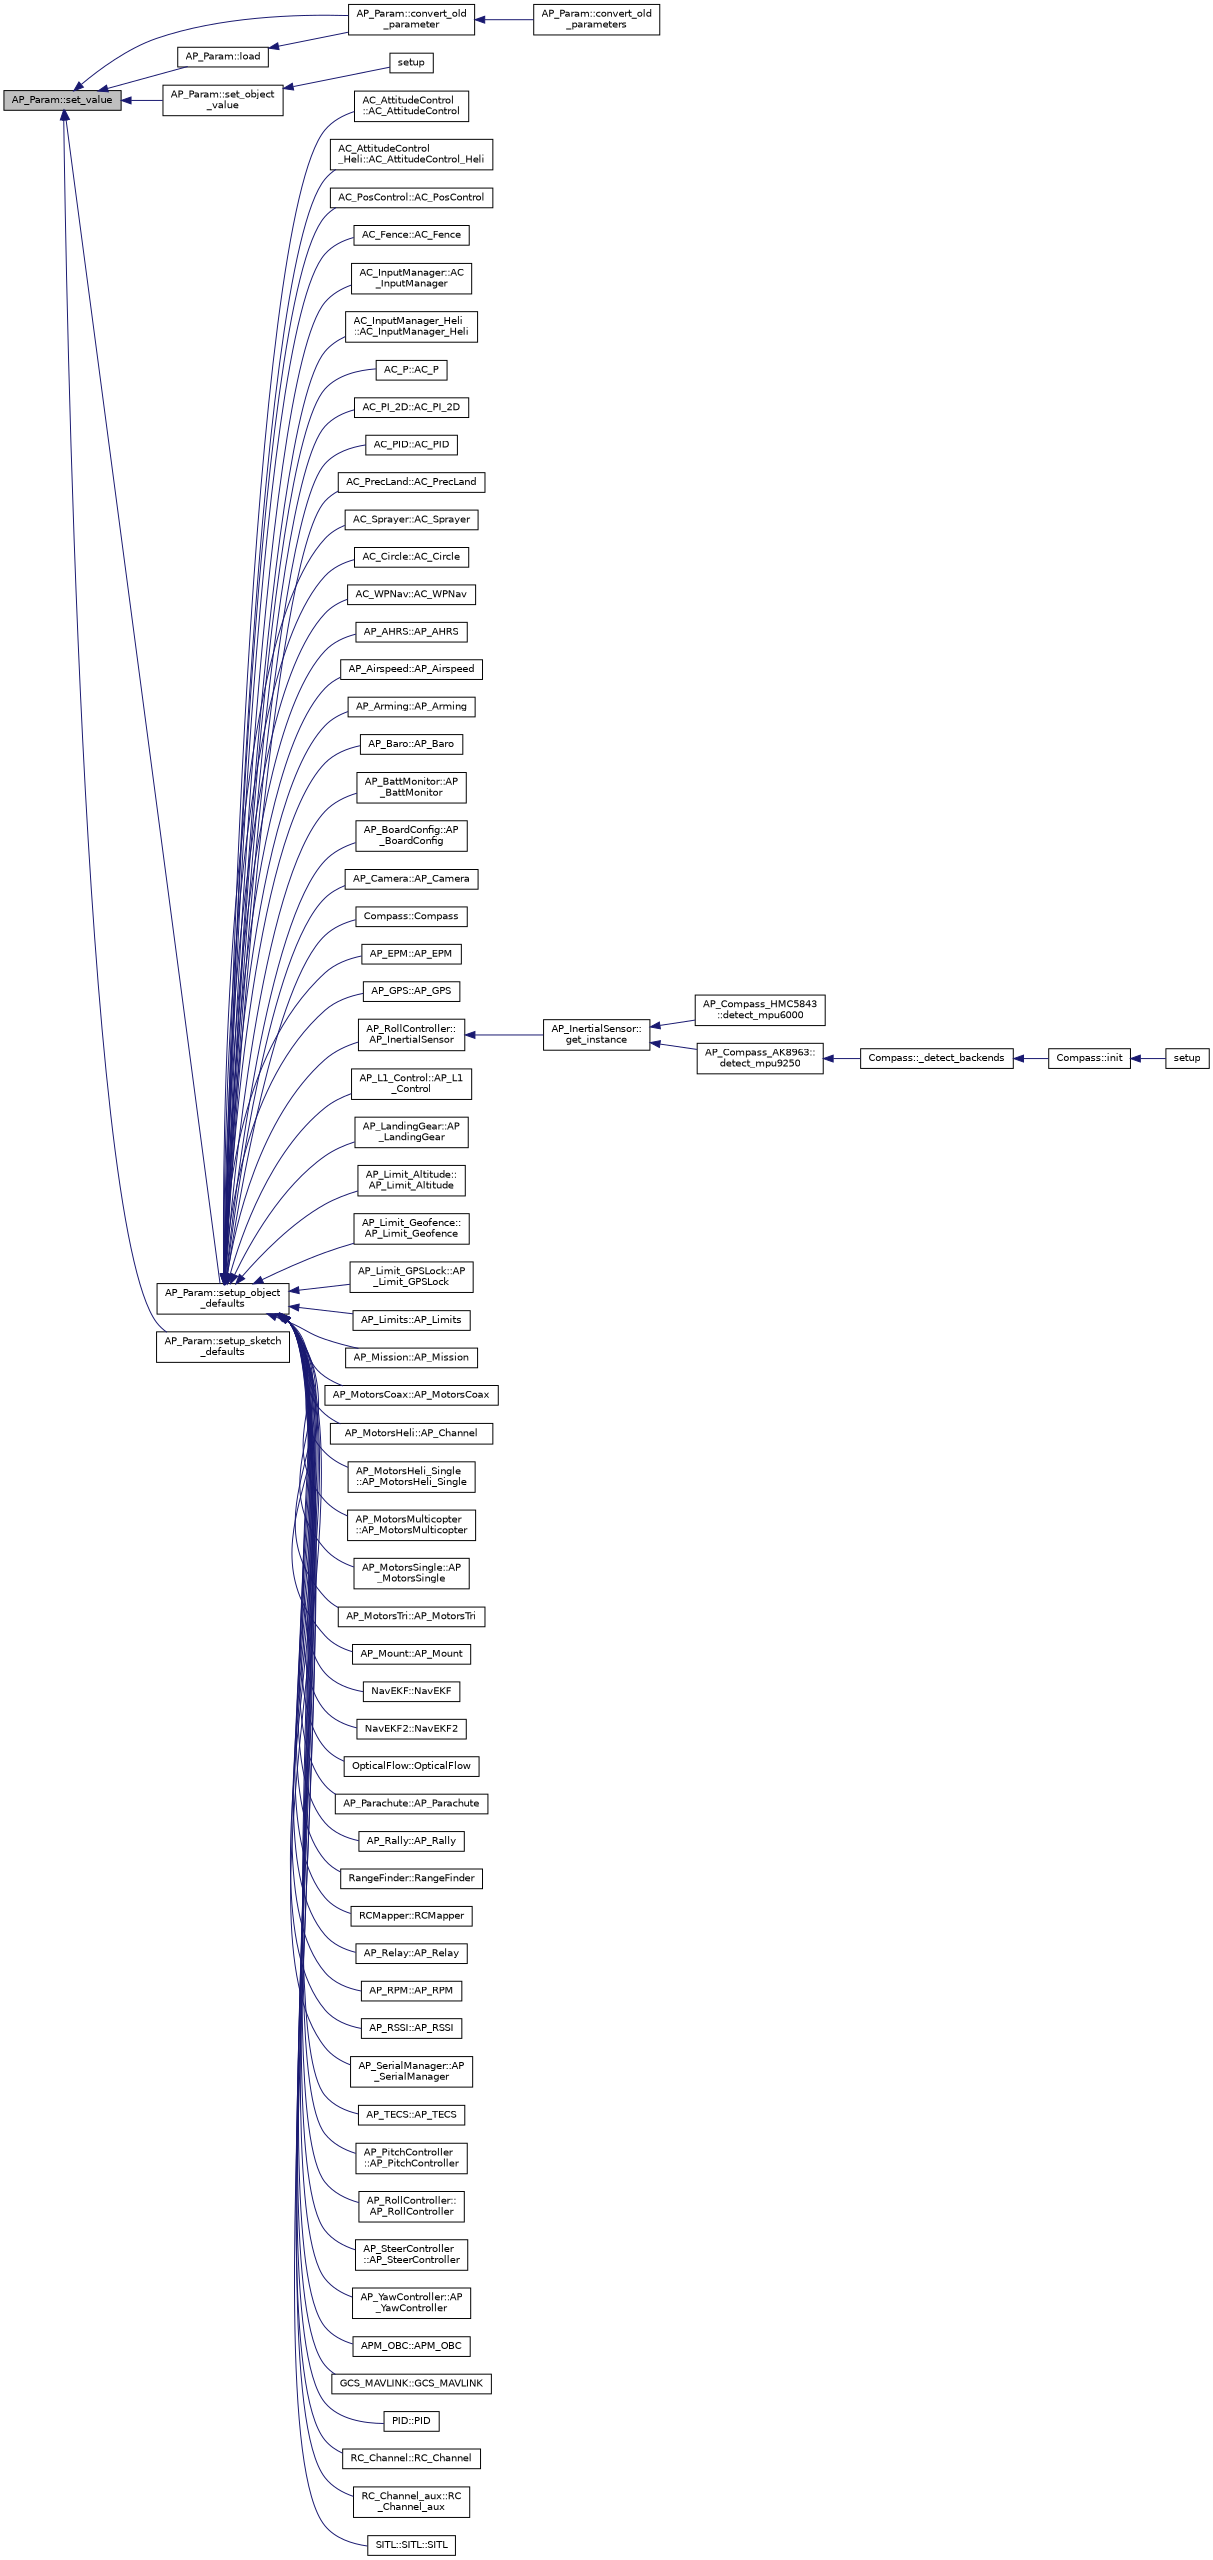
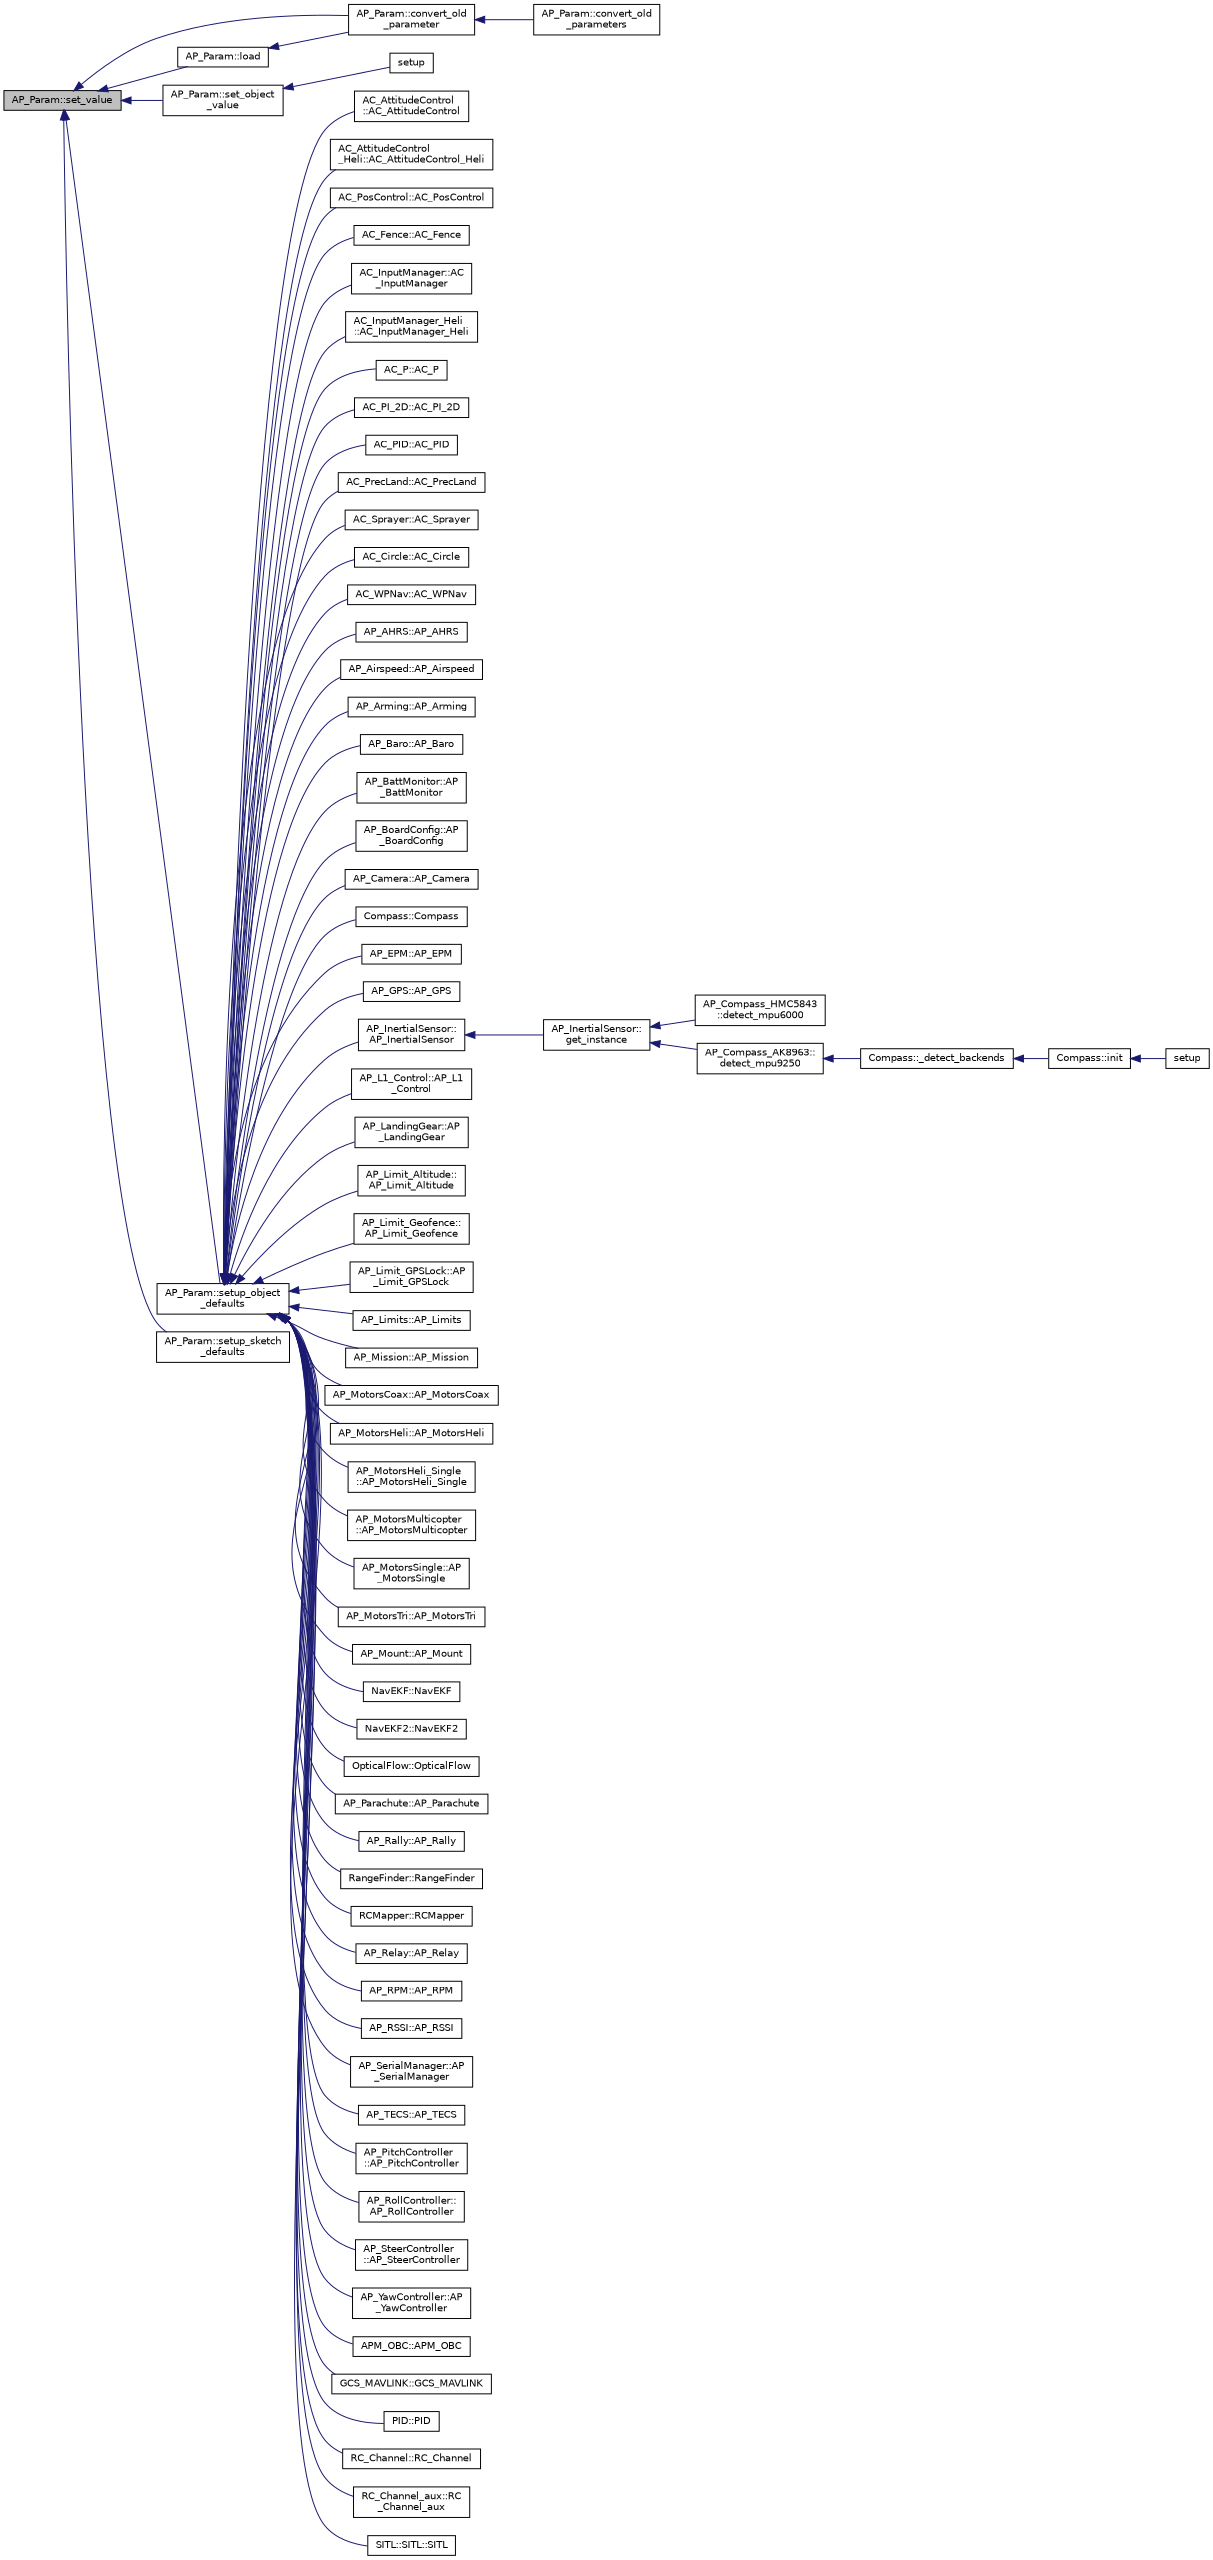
(412, 1035) -> (412, 1035)
(412, 1434) -> (412, 1434)
